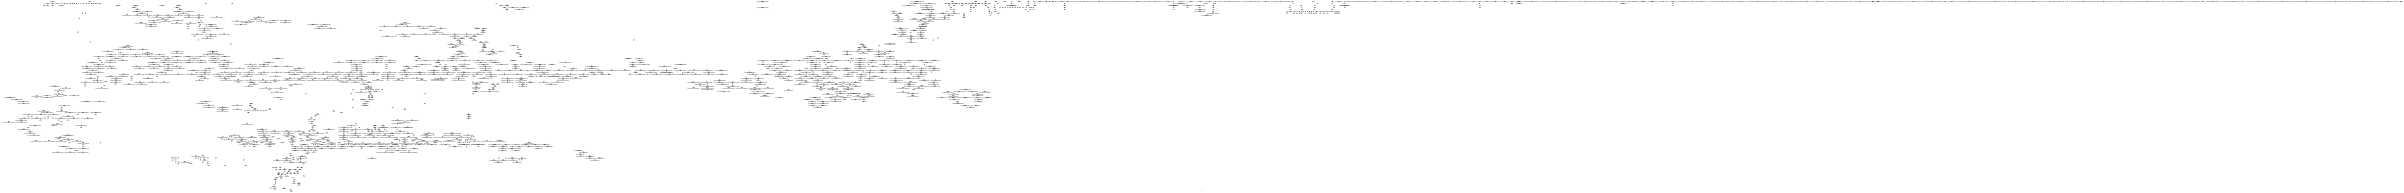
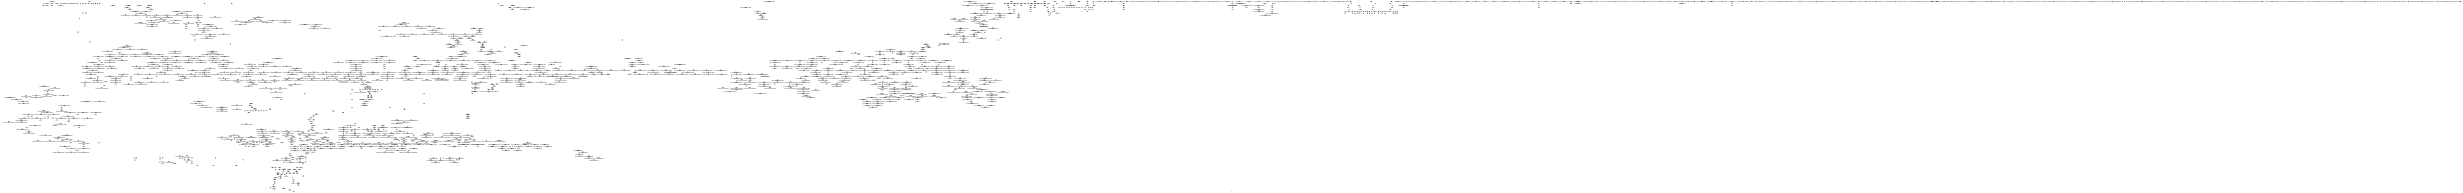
none -> (852, 68)
